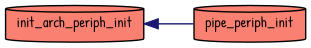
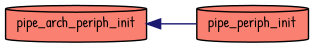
(75, 24) -> (76, 24)
